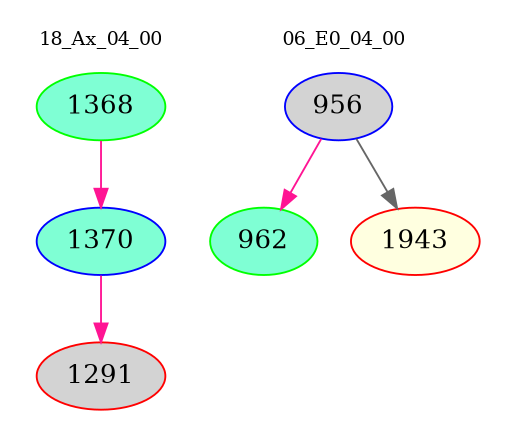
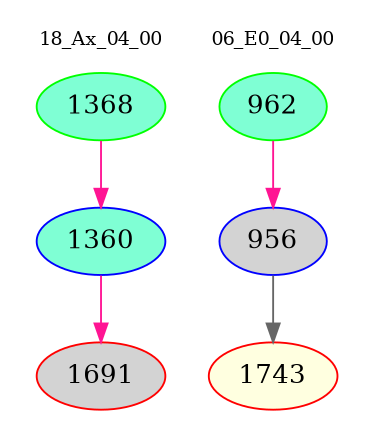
(306, 166) -> (273, 165)
(101, 241) -> (101, 241)
(415, 241) -> (273, 376)
(101, 376) -> (101, 376)
